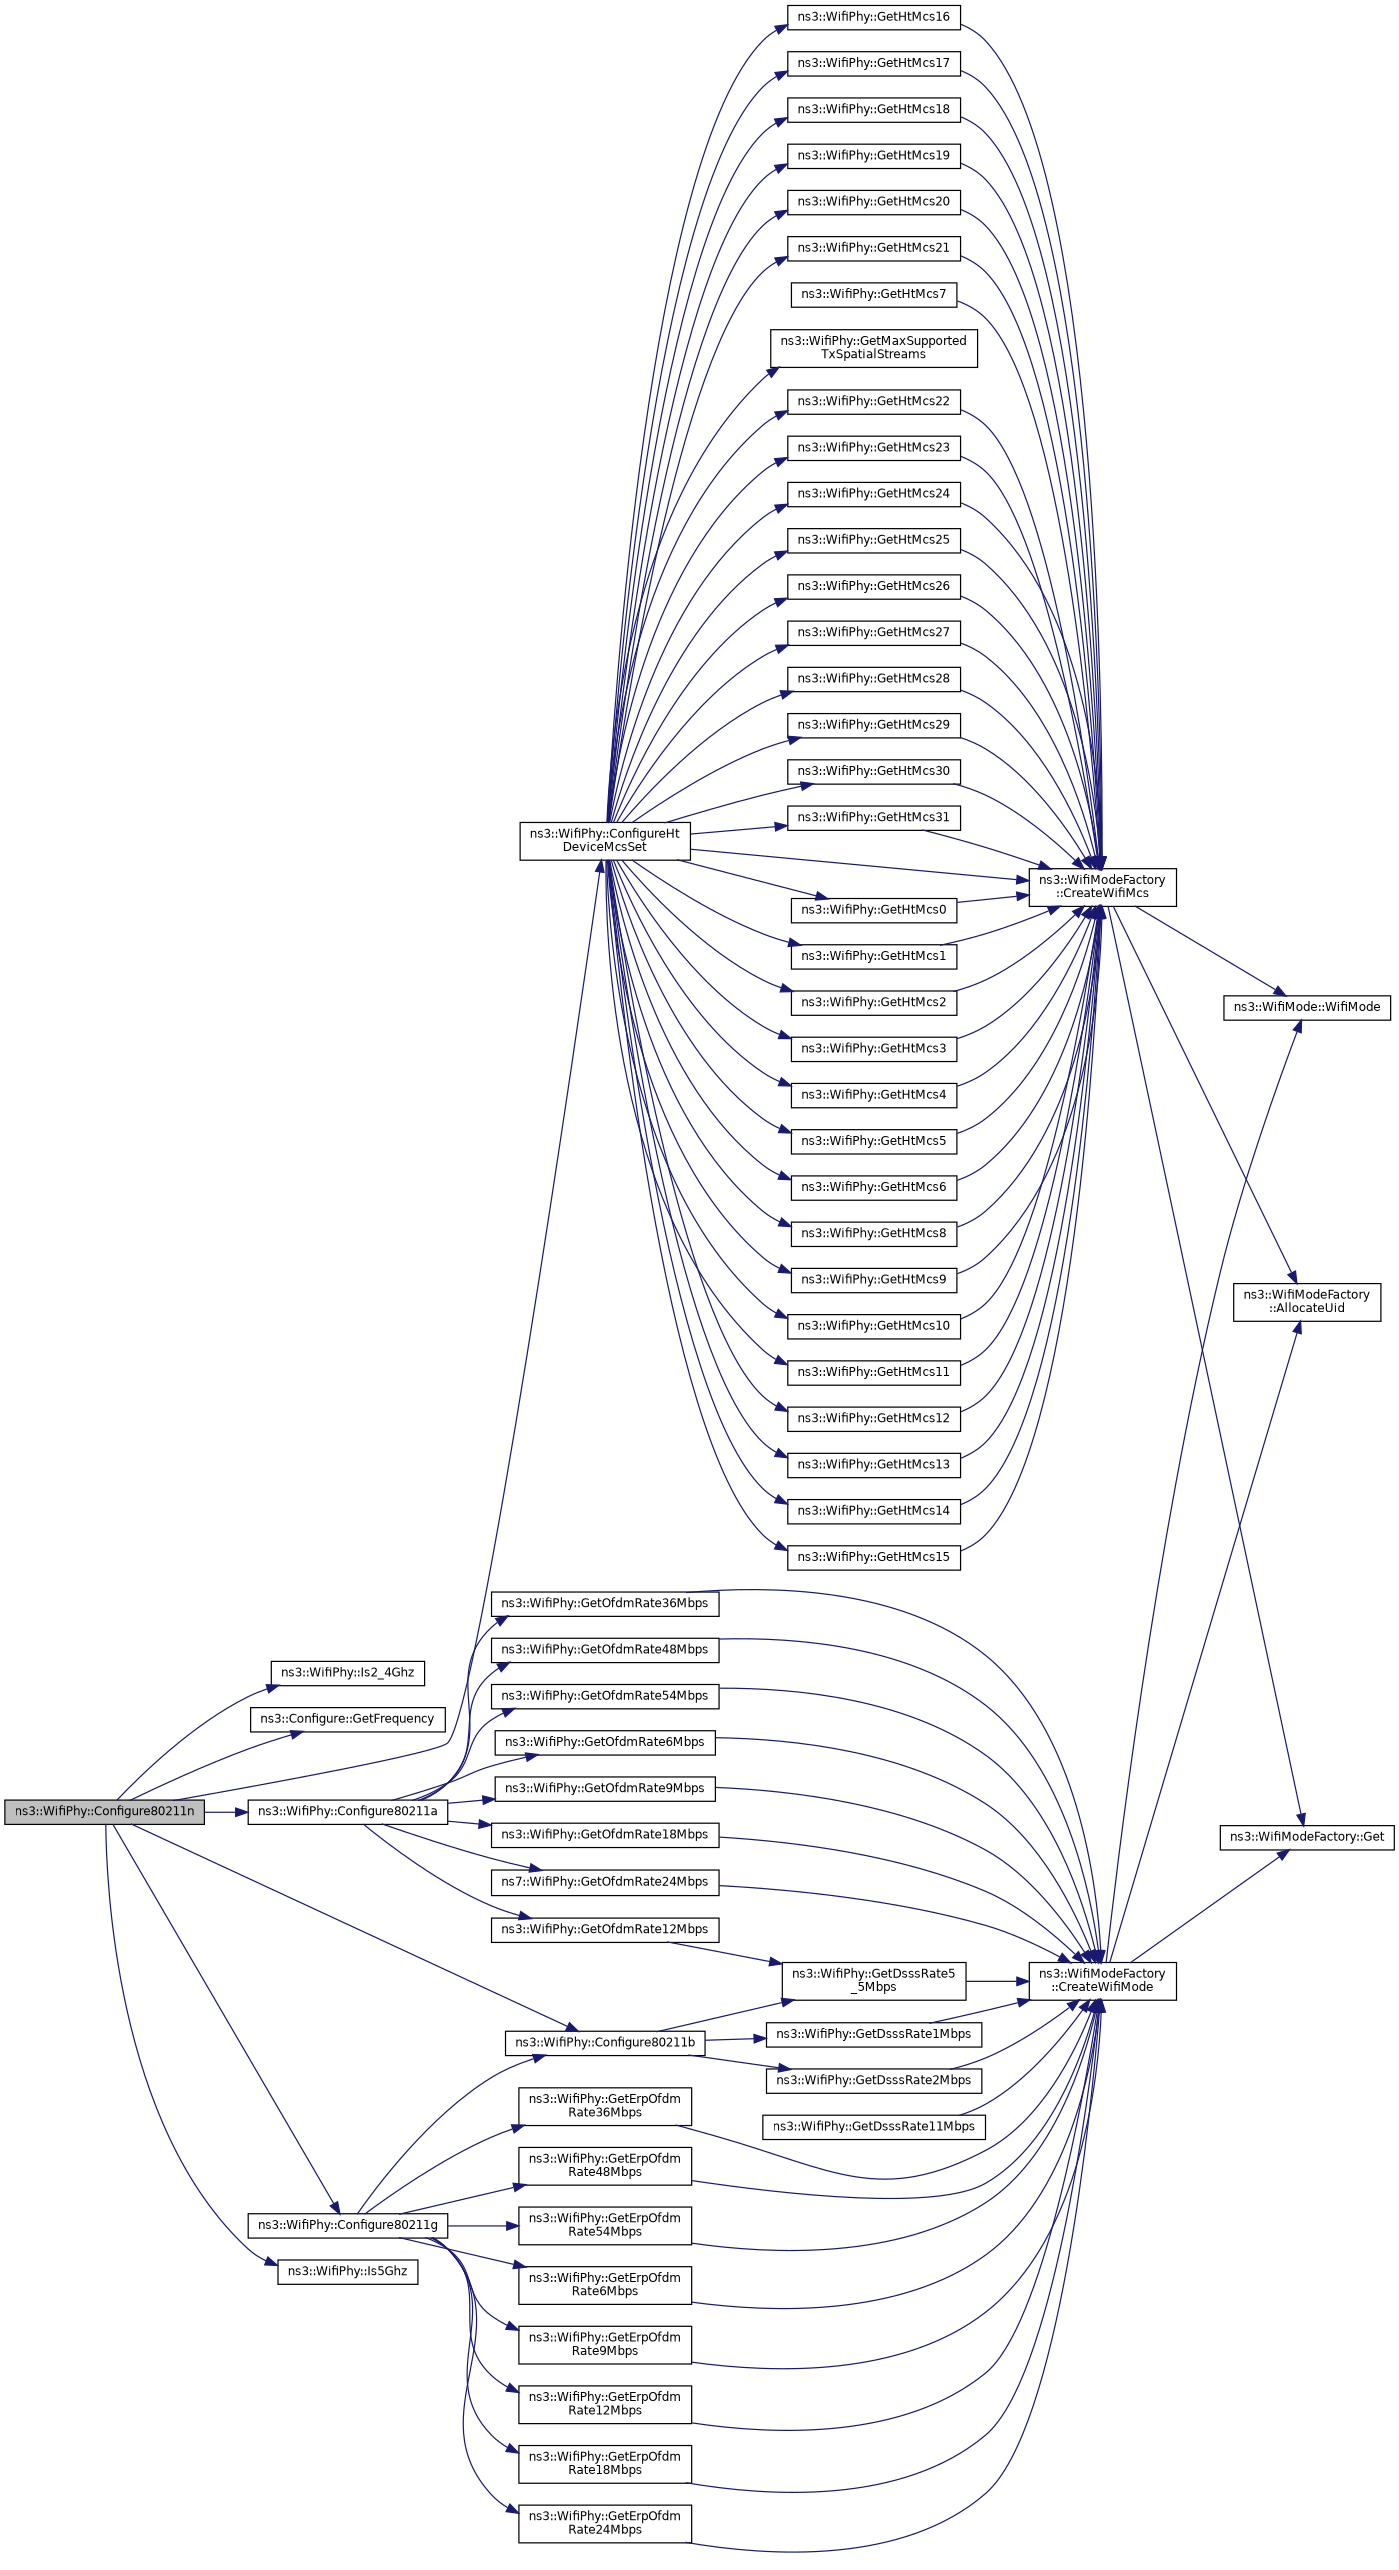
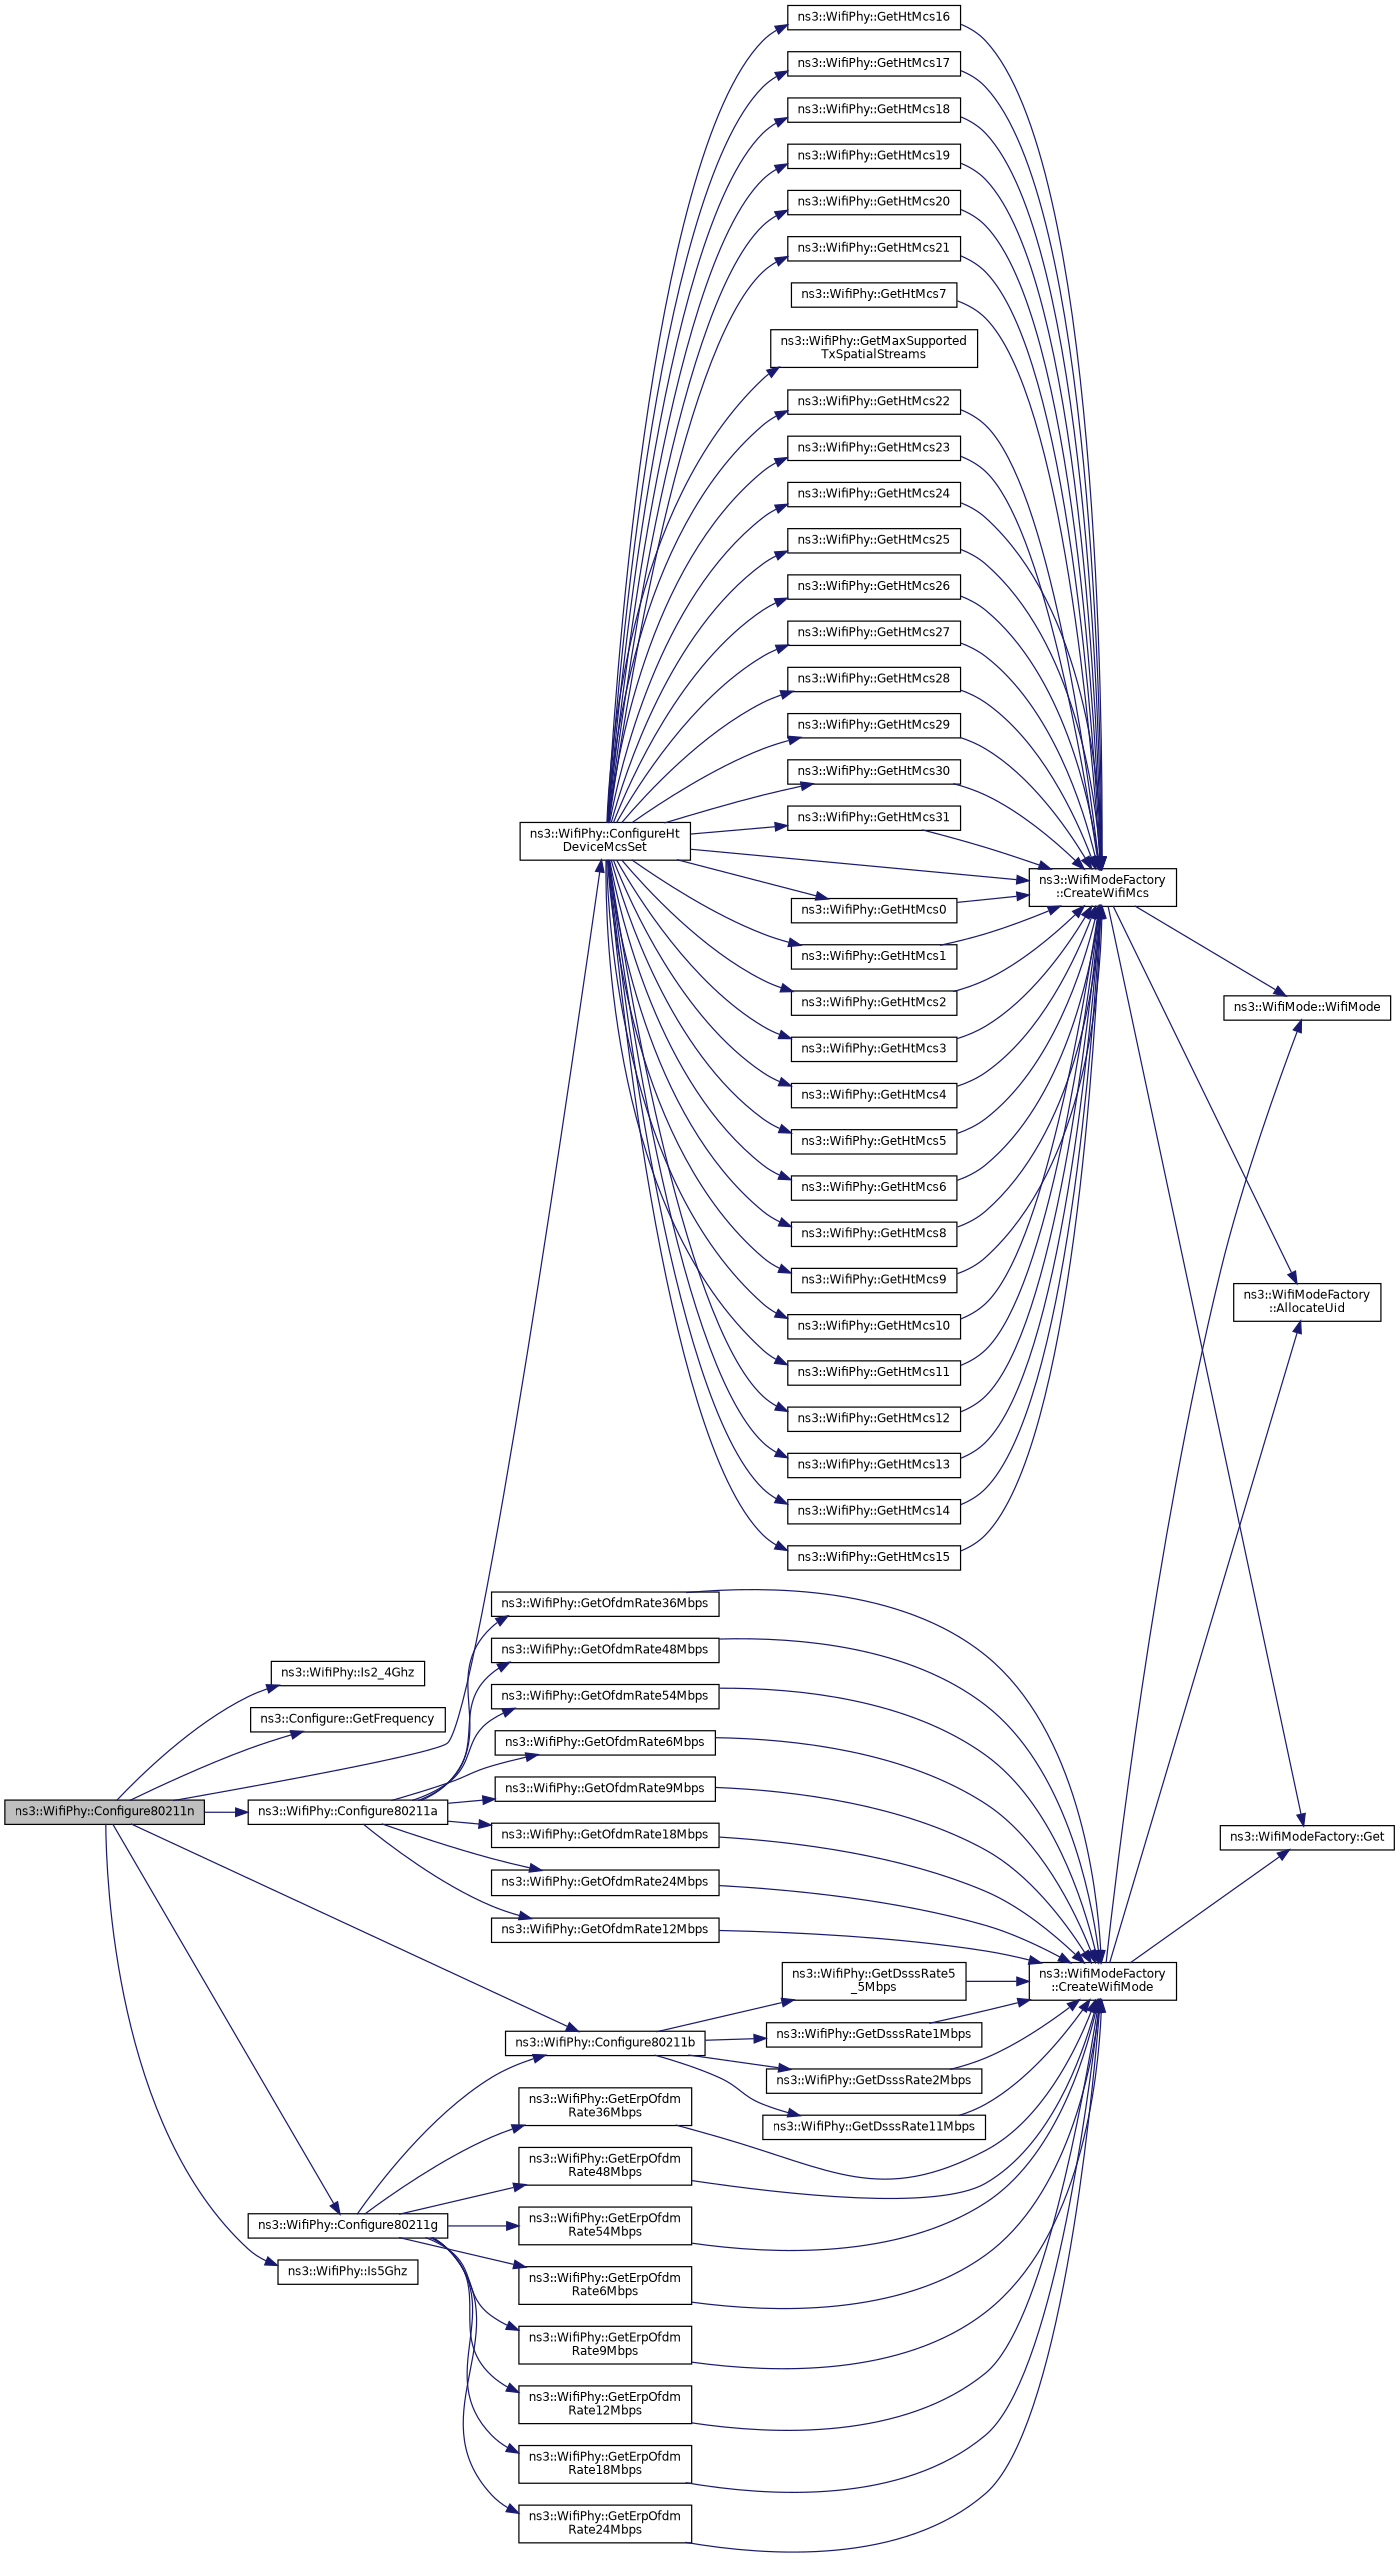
(605, 1883) -> (605, 1883)
(718, 1952) -> (875, 1938)
none -> (724, 2080)
